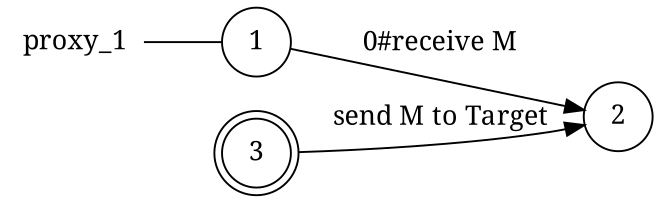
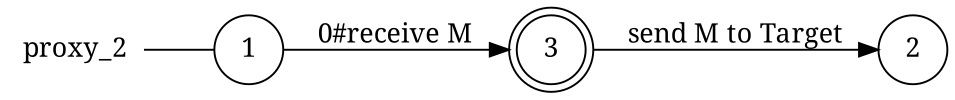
(76, 42) -> (76, 50)
(428, 77) -> (387, 50)
